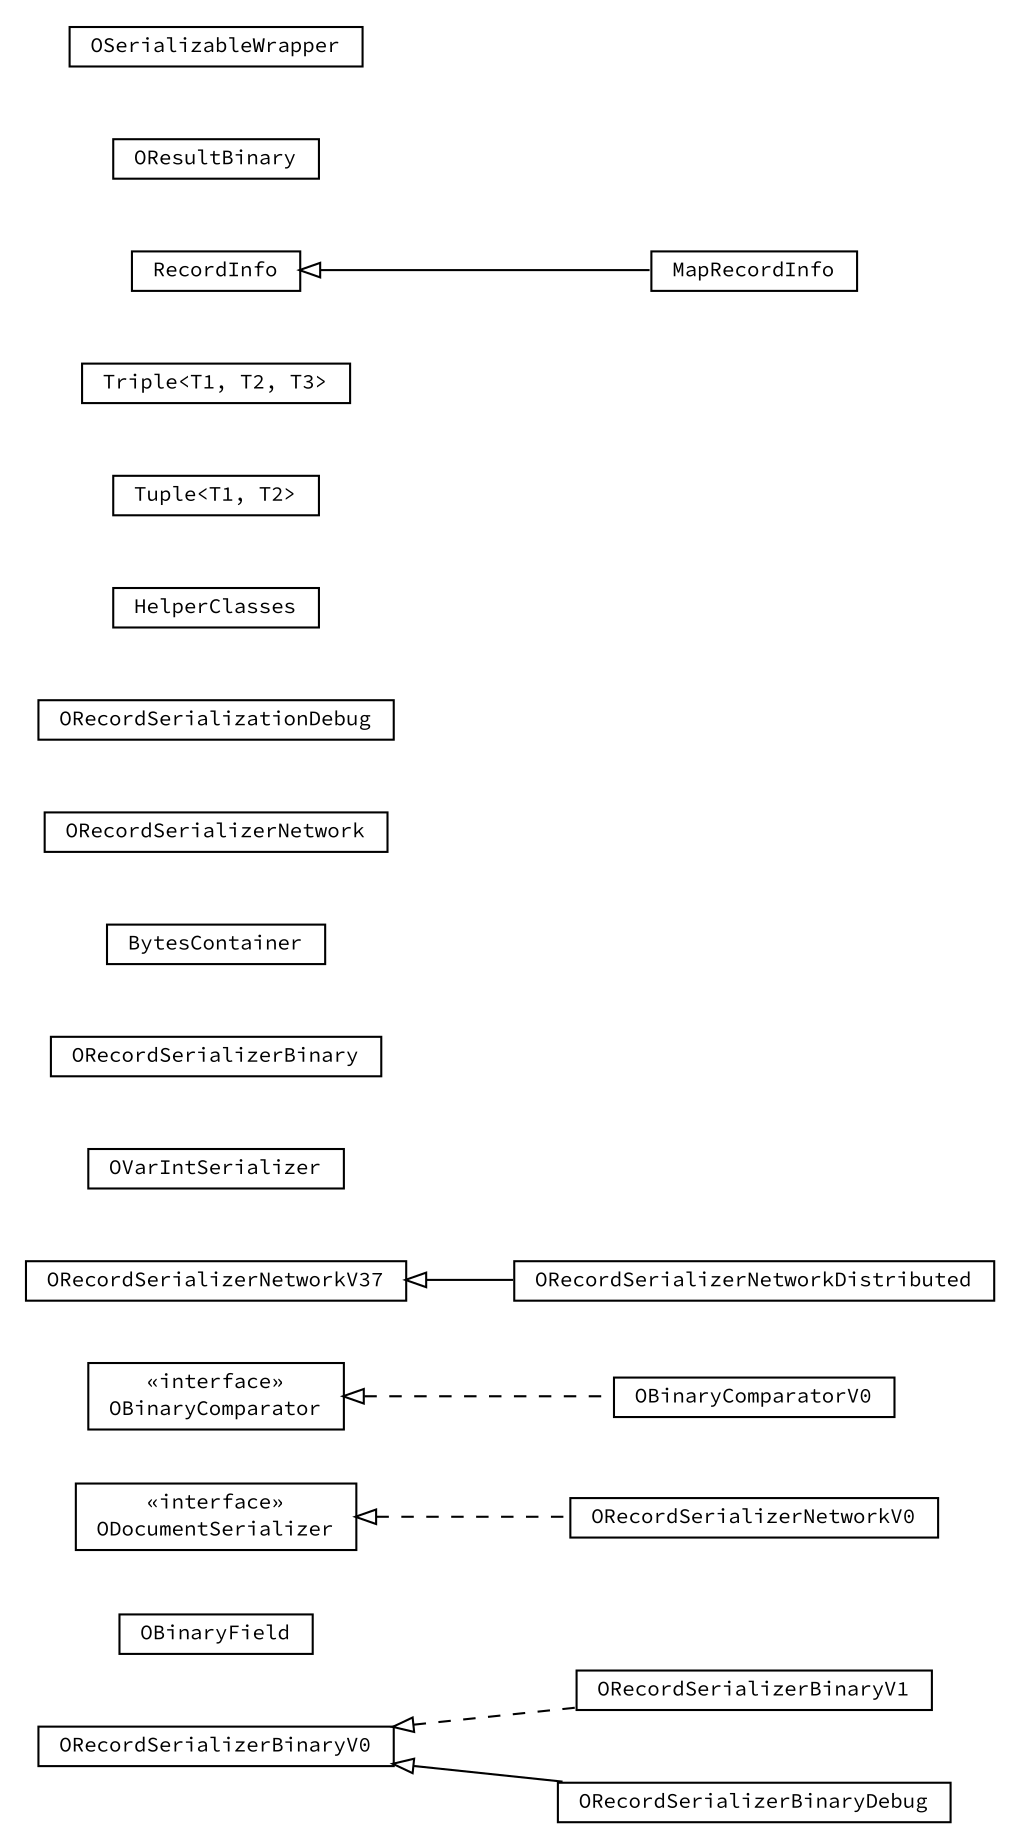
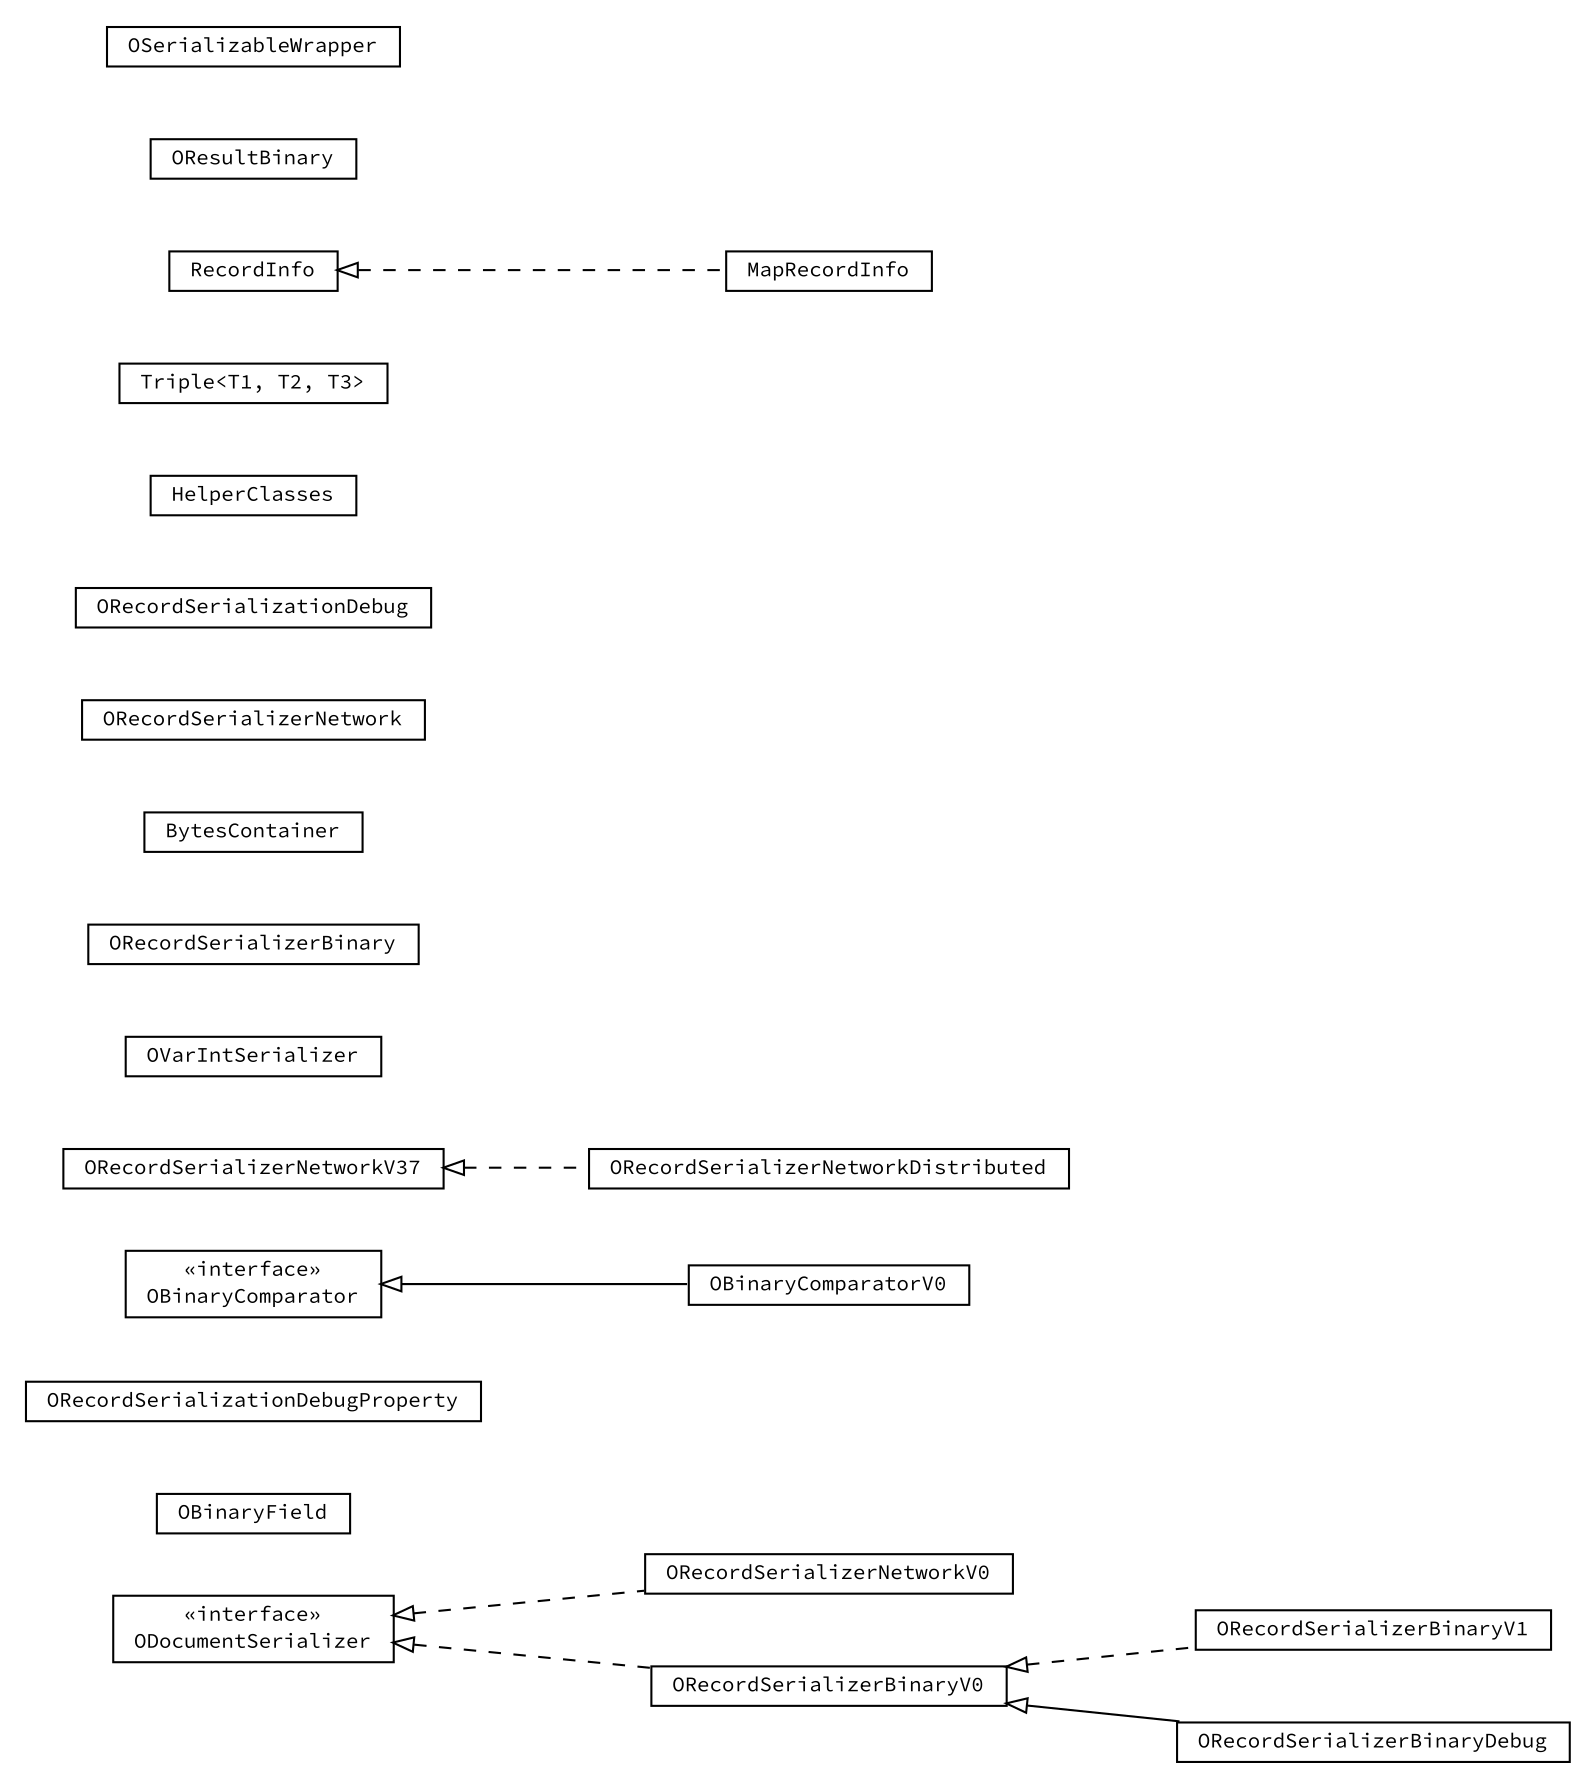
(485, 270) -> (541, 270)
(215, 495) -> none
(470, 1280) -> (526, 1168)
(488, 1396) -> (545, 1284)
none -> (252, 1400)
none -> (532, 1656)
